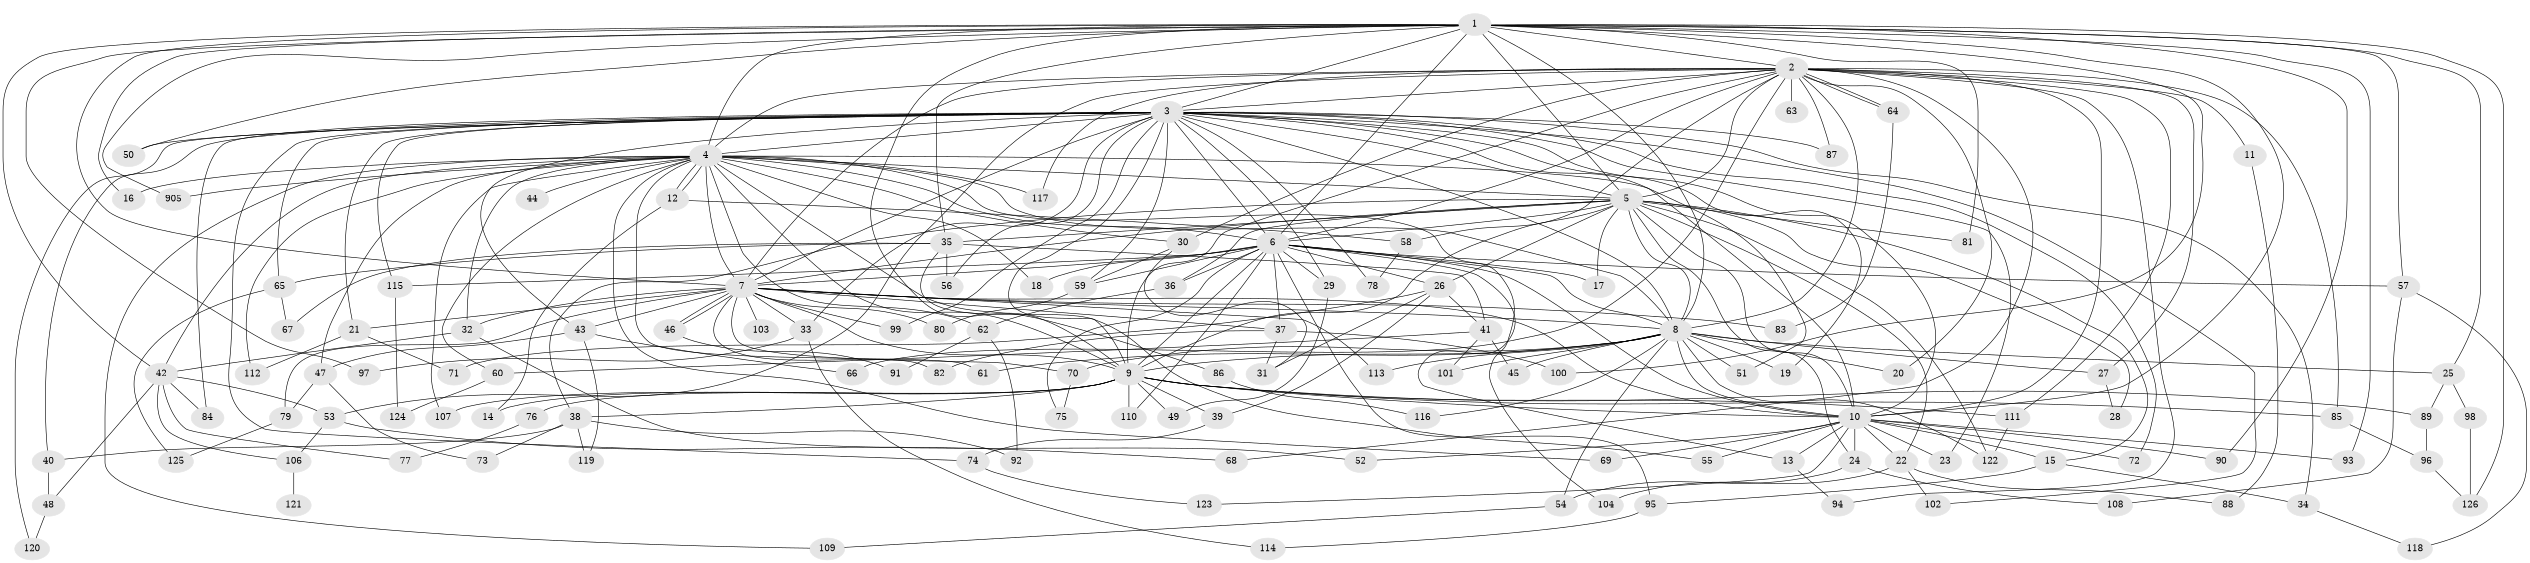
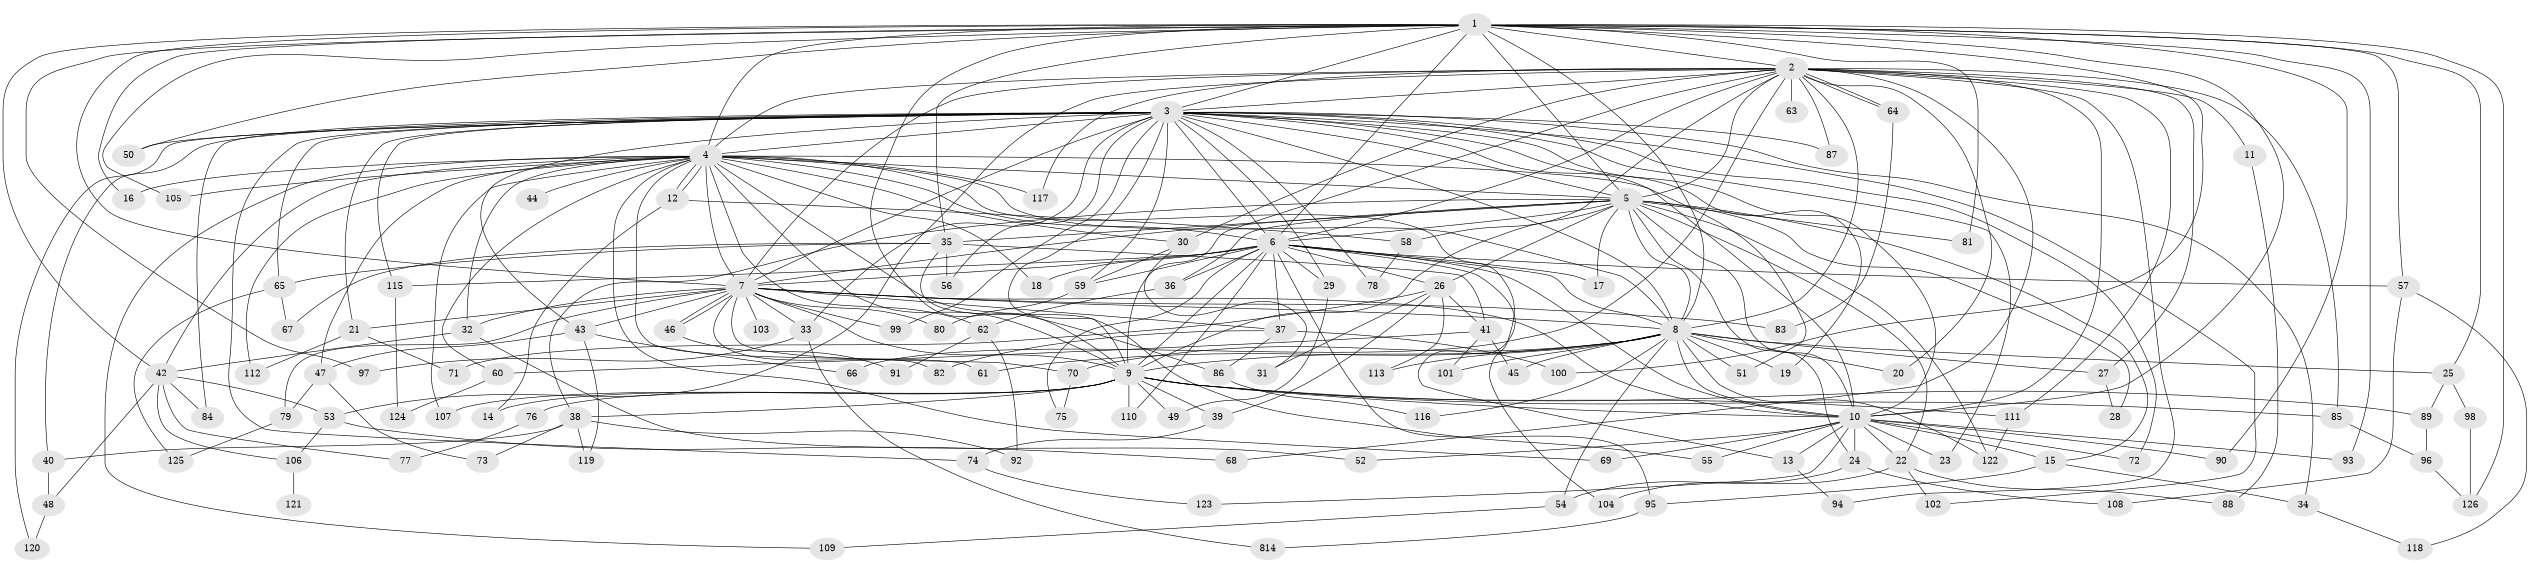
(174, 199) -> (174, 199)
(1117, 309) -> (1439, 339)
(1272, 352) -> (1250, 352)
(1268, 549) -> (1268, 549)
